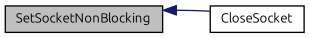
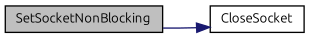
(193, 11) -> (180, 28)
